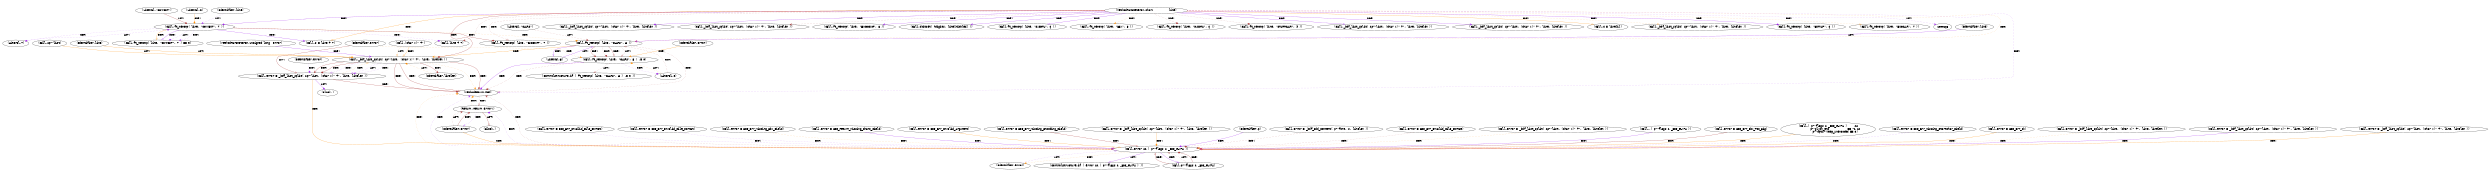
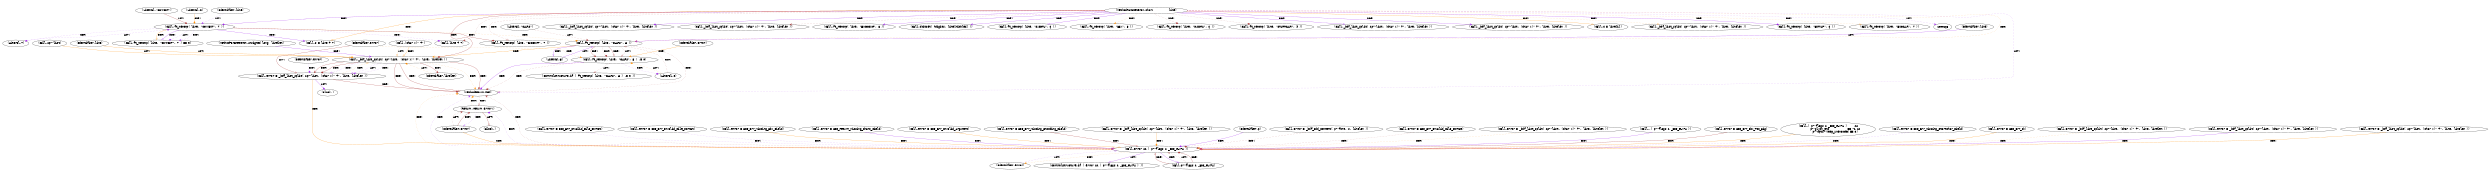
(251, 43) -> (251, 43)
(2018, 52) -> (2018, 52)
(941, 144) -> (941, 144)
